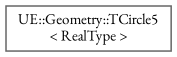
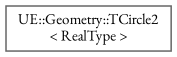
(89, 29) -> (89, 29)
